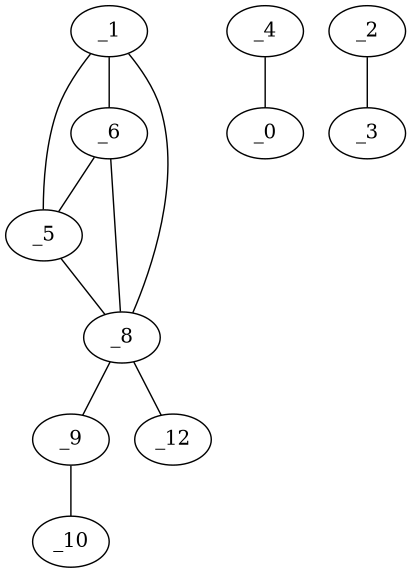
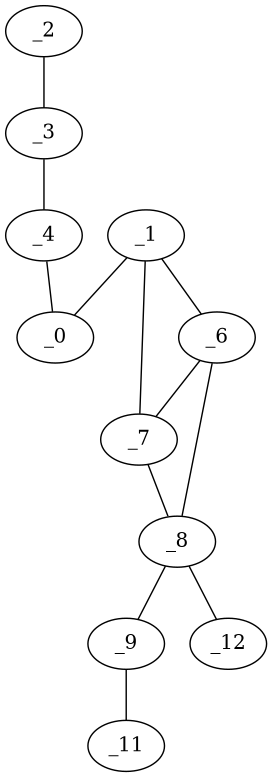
(167, 181) -> (101, 286)
none -> (44, 184)
(44, 235) -> (139, 440)
(71, 542) -> (126, 746)
